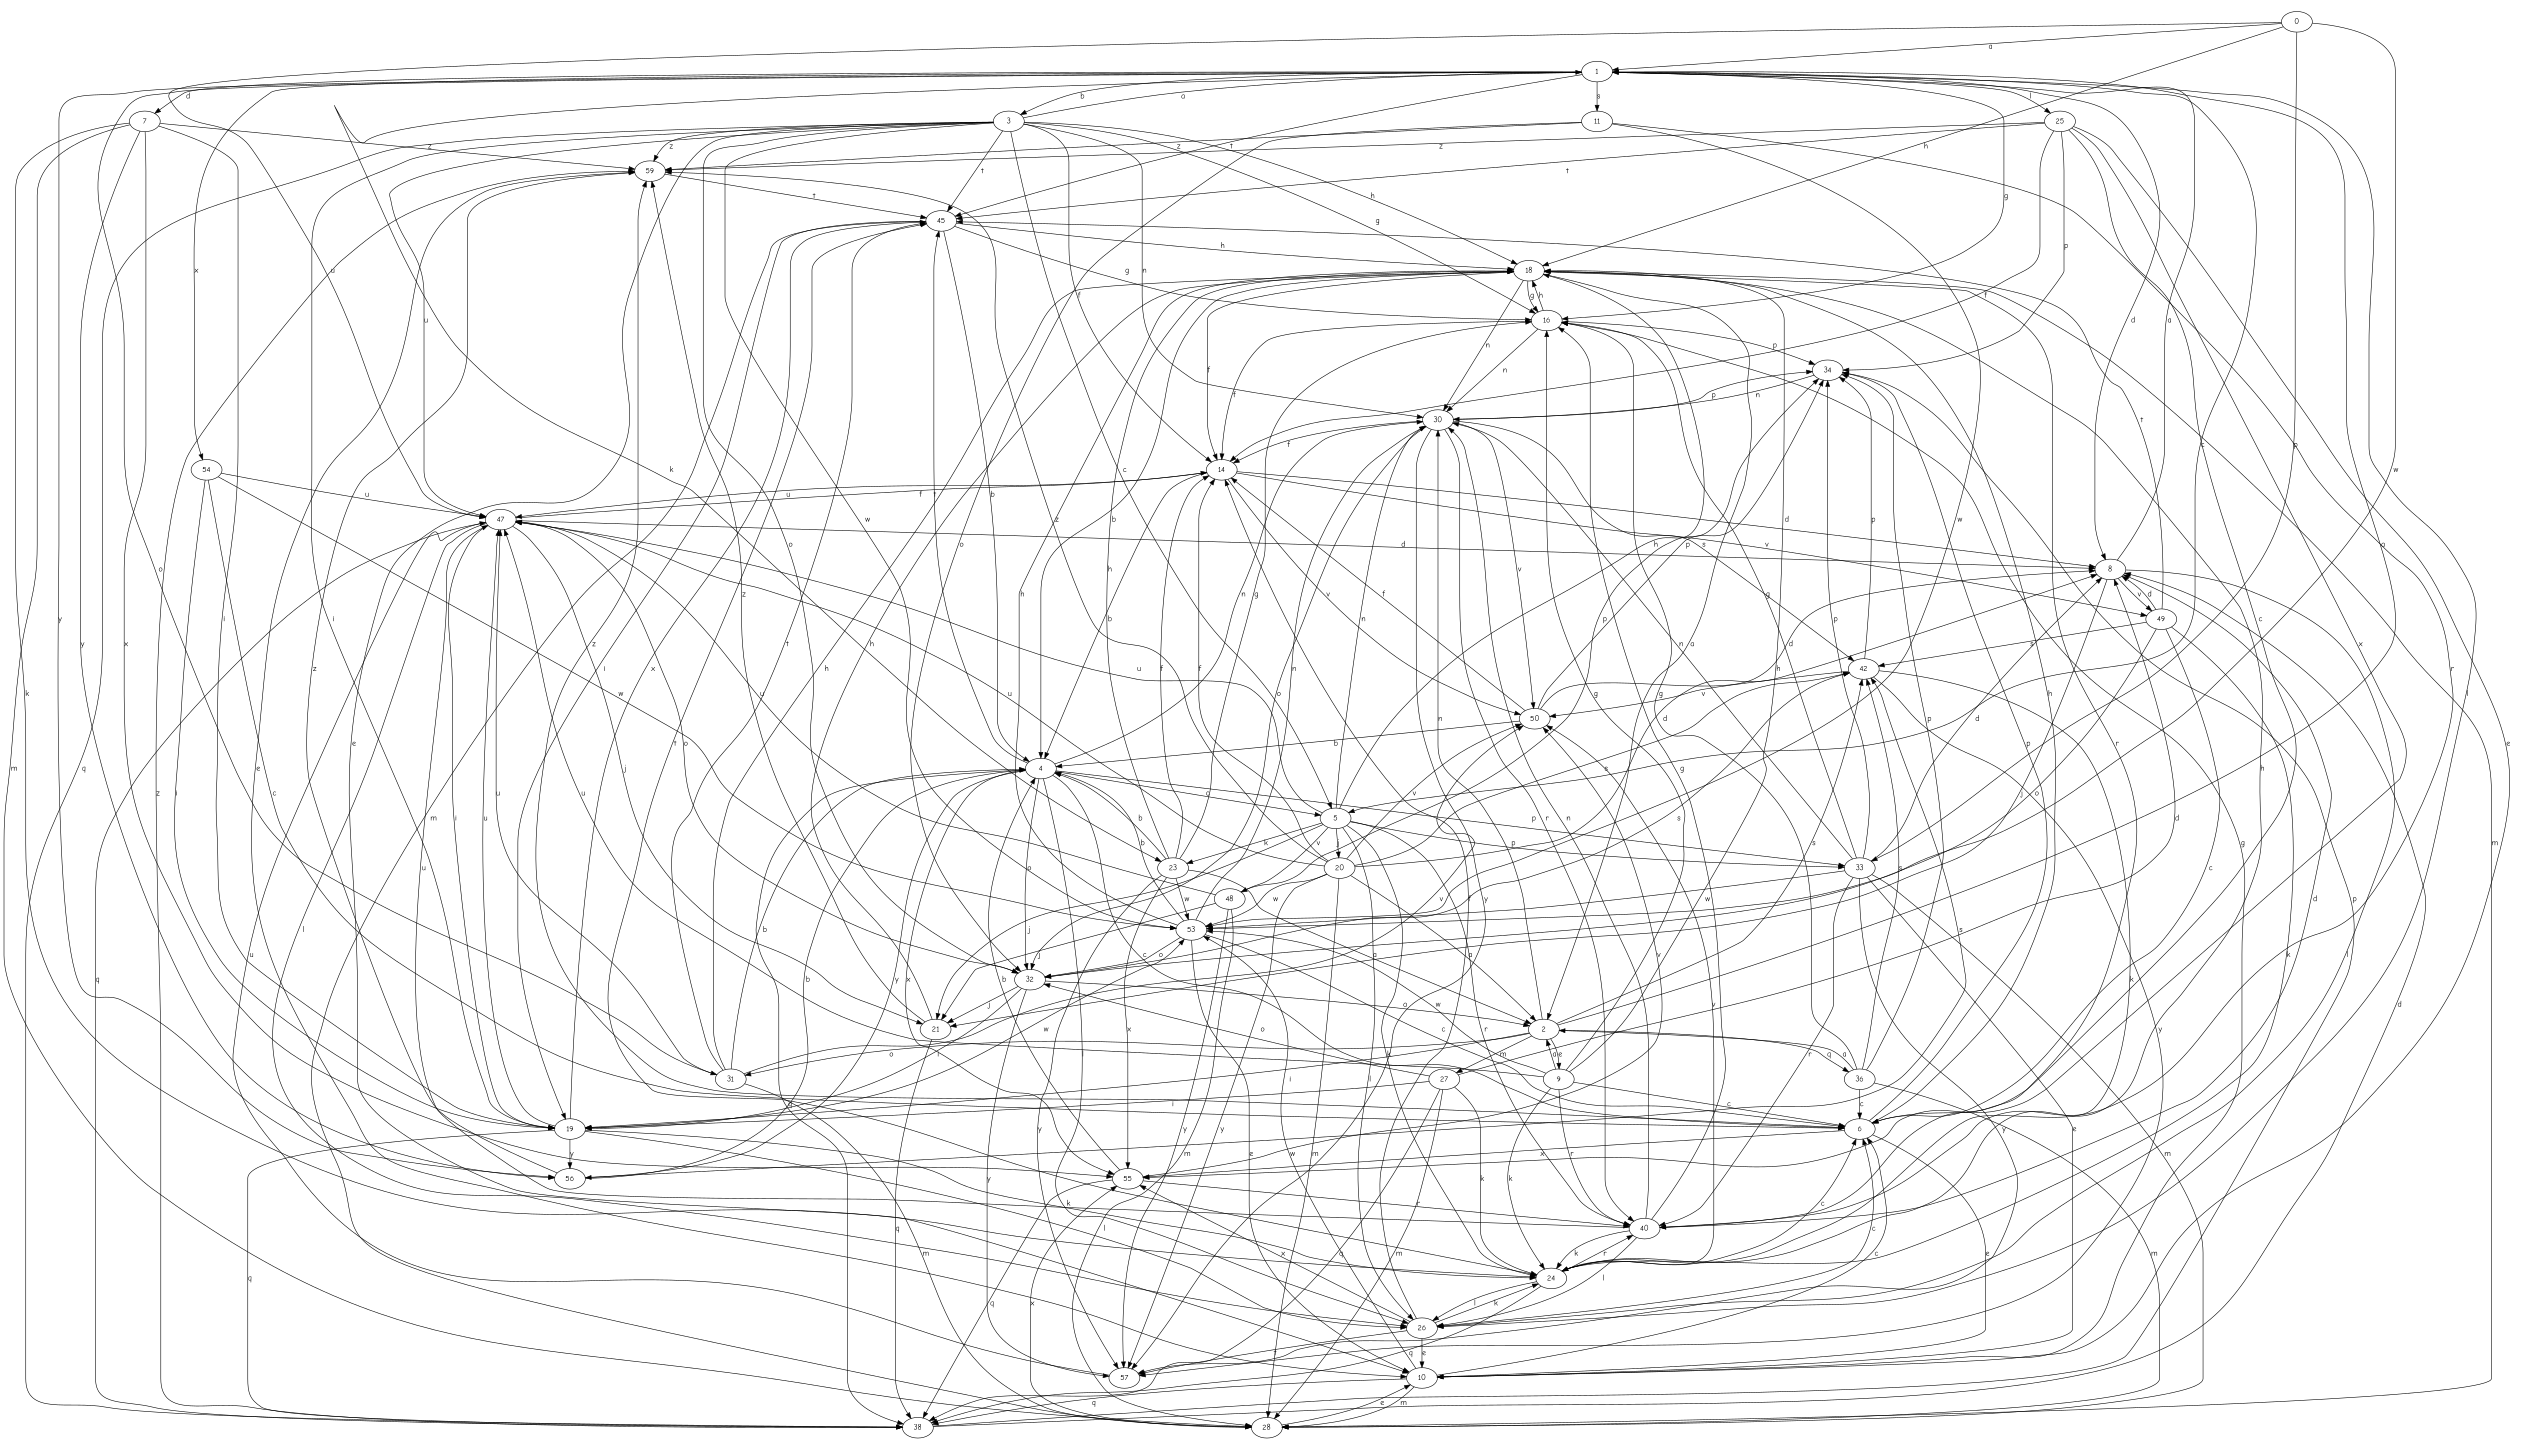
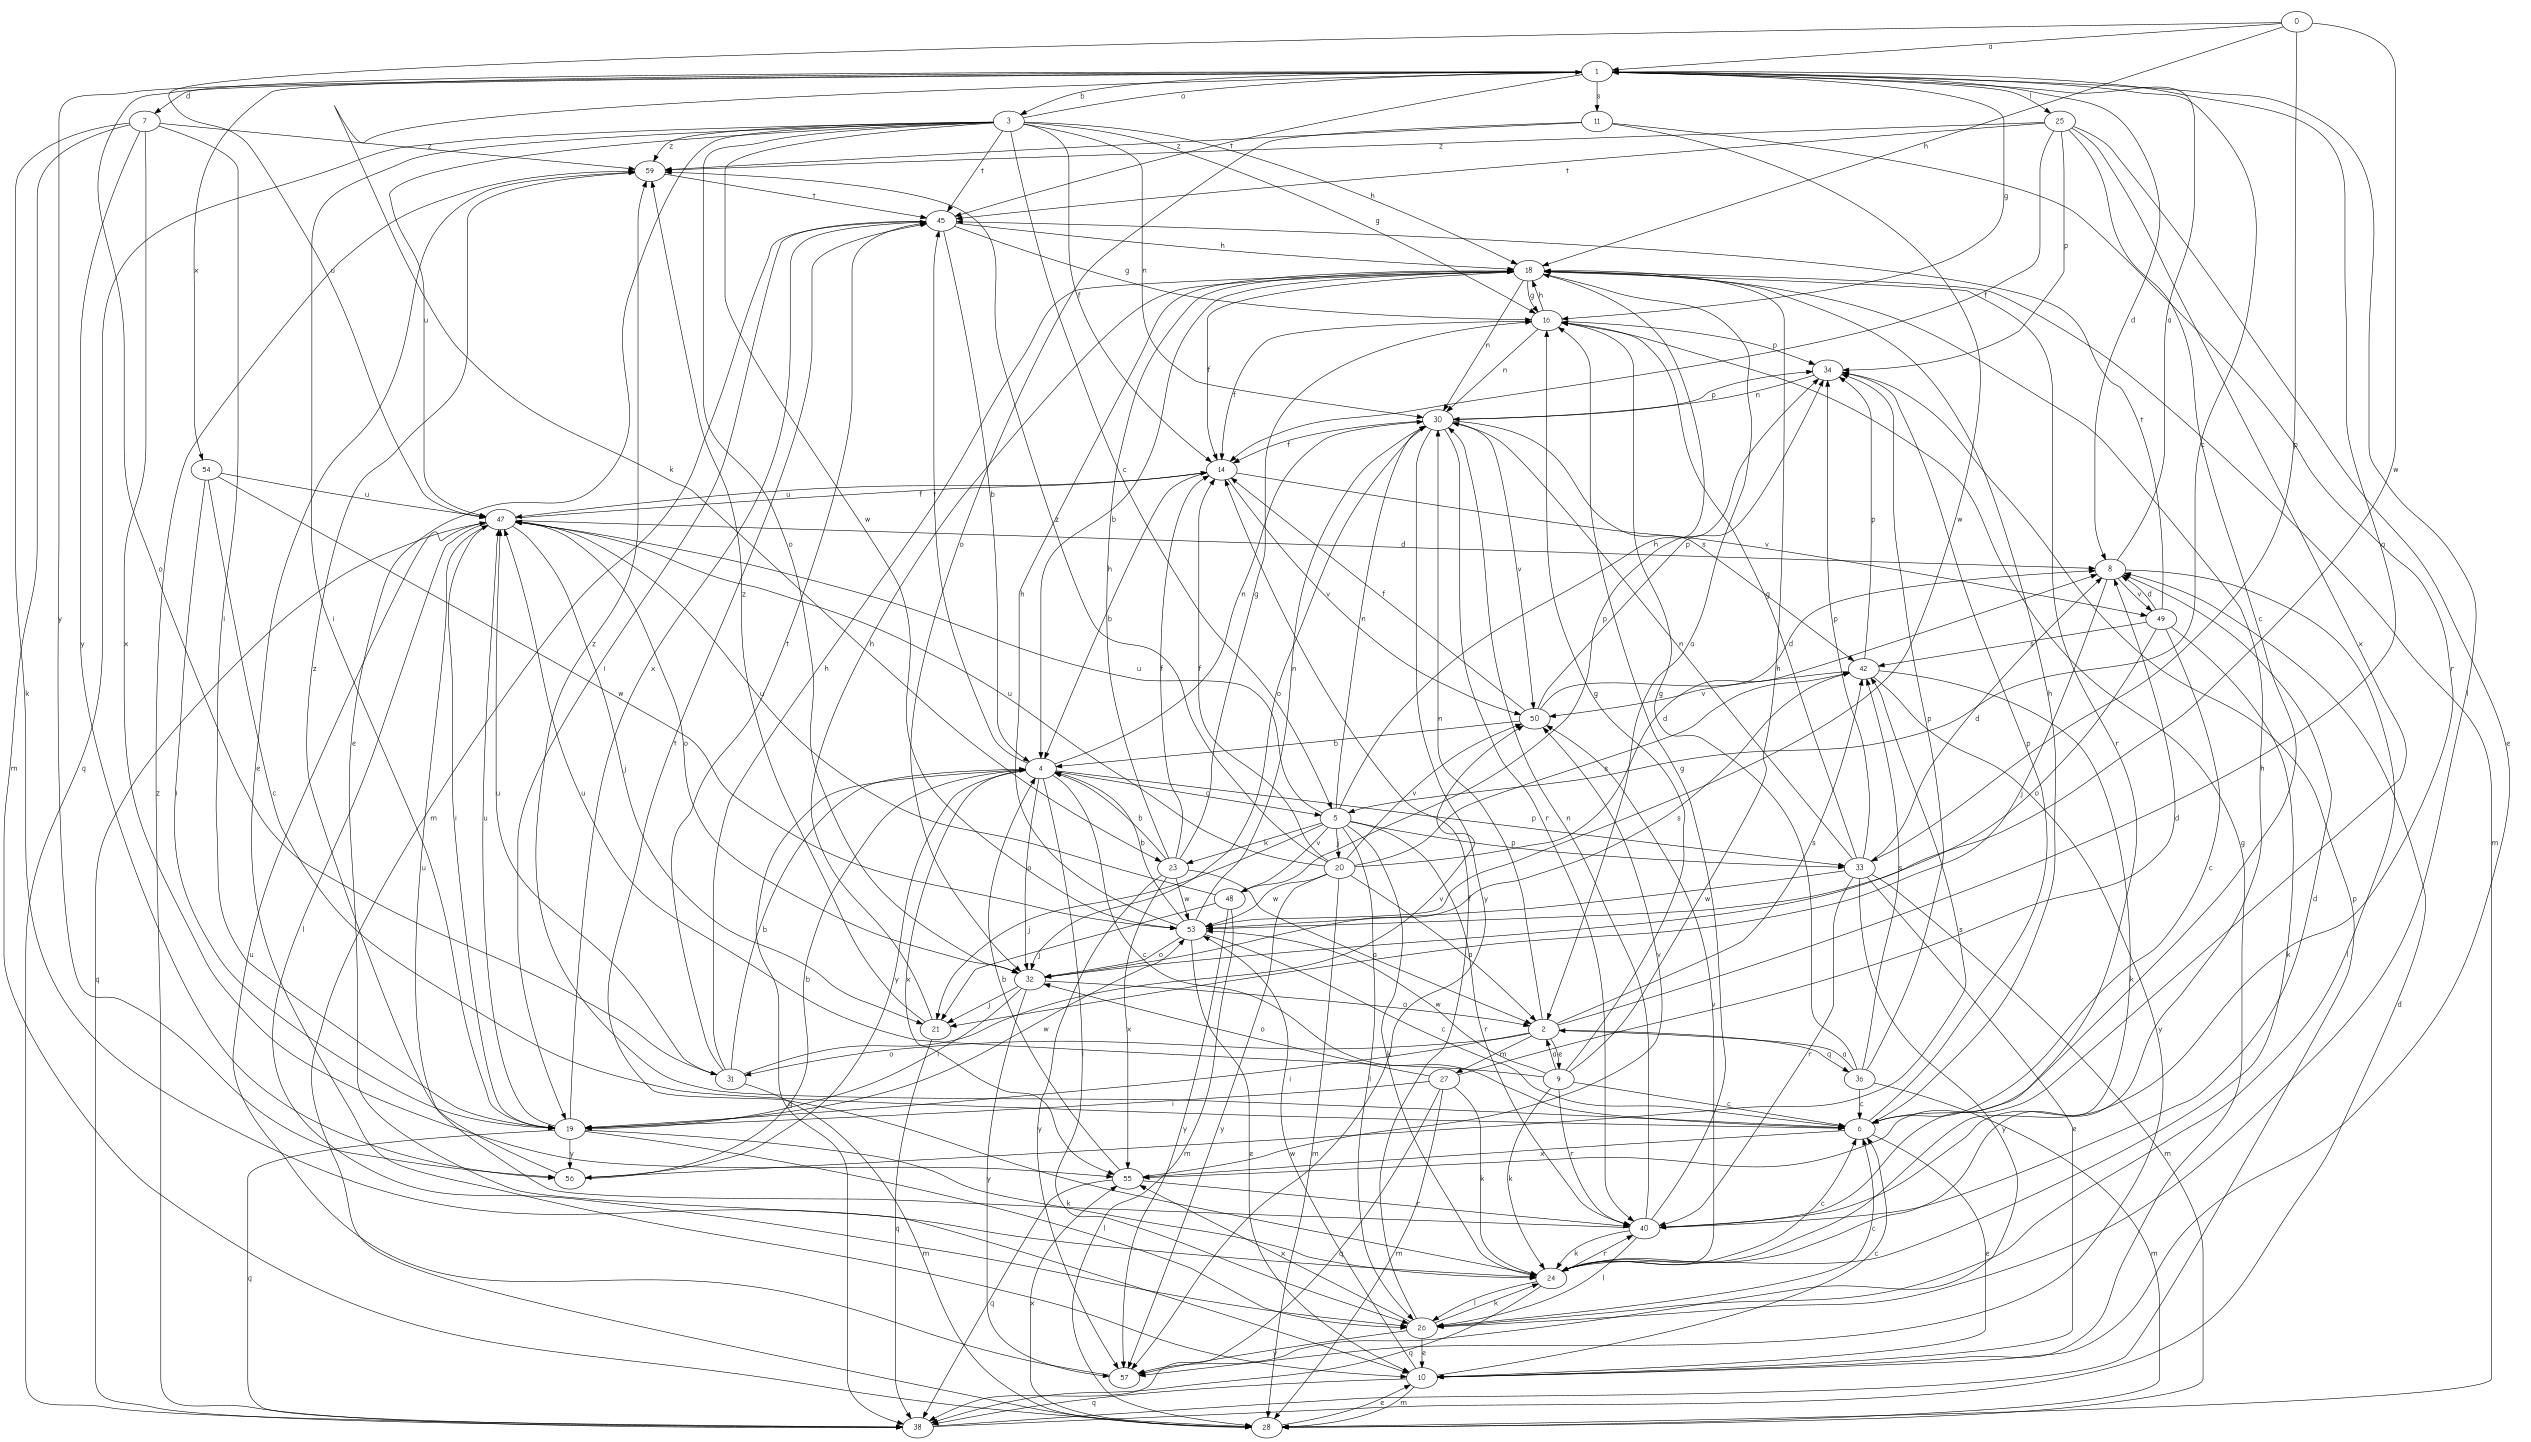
(1664, 515) -> none
(1275, 1353) -> (1275, 1353)
